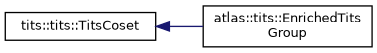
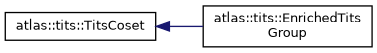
(80, 26) -> (80, 26)
